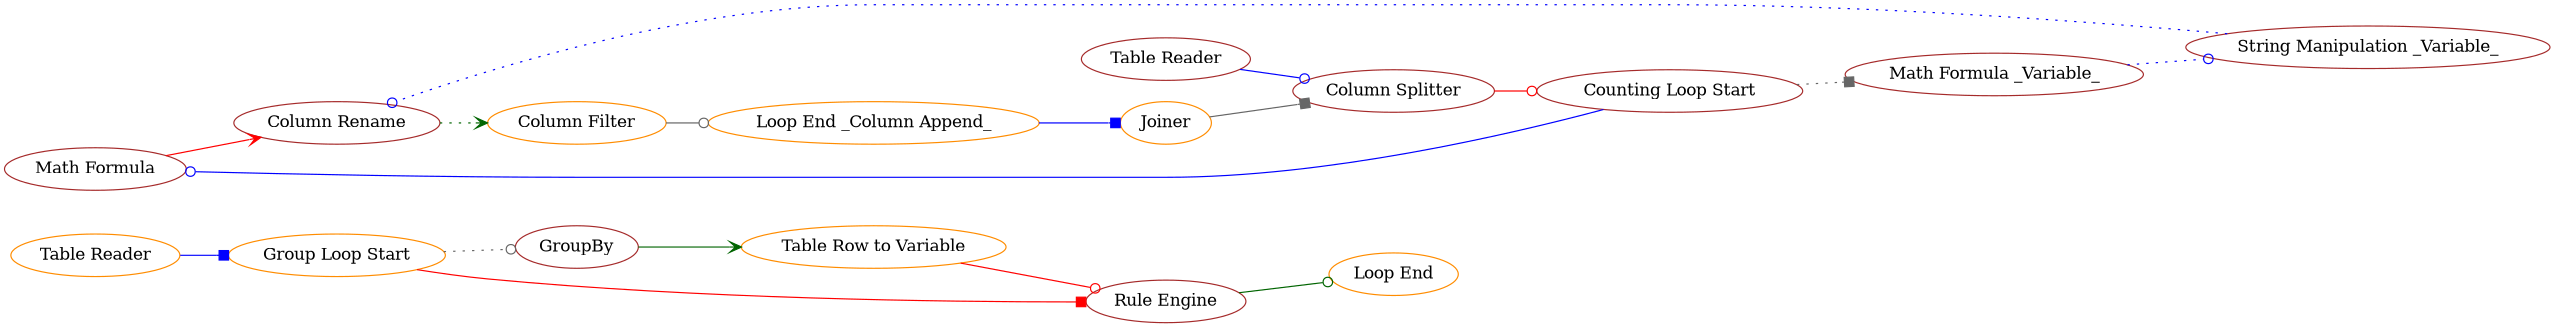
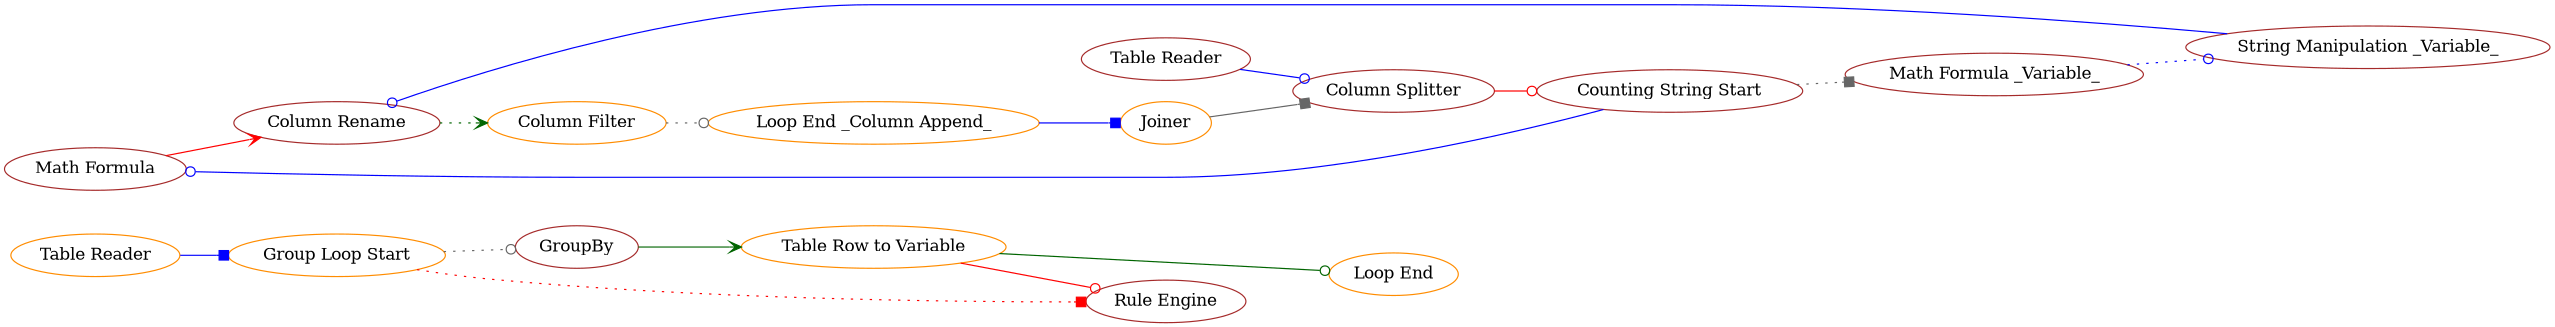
(1307, 5) -> (1307, 5)
(1670, 91) -> (1670, 91)
(682, 123) -> (682, 123)
(1281, 288) -> (1160, 262)
(745, 295) -> (745, 295)
